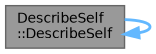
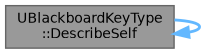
(65, 27) -> (90, 27)
